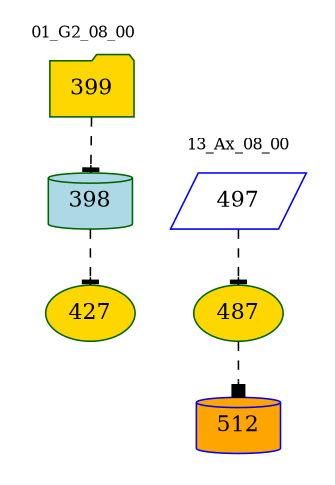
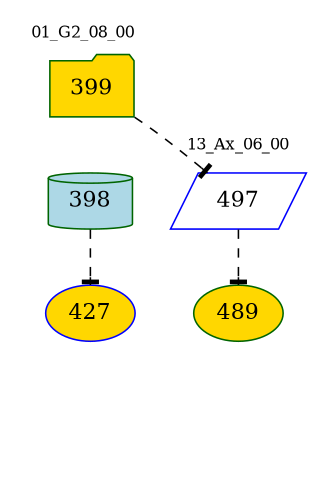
(91, 141) -> (170, 143)
(238, 146) -> (238, 146)
(90, 313) -> (90, 313)
(238, 313) -> (238, 313)
(238, 425) -> none
